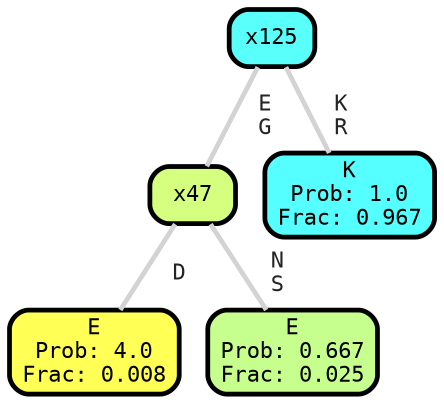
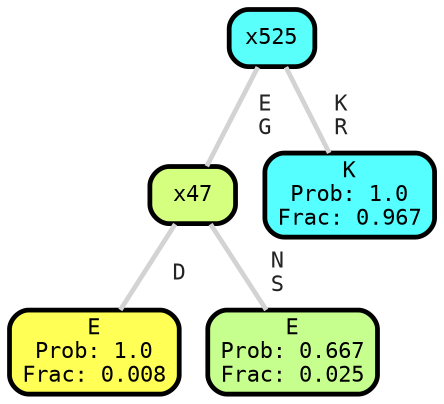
(272, 38) -> (272, 38)
(94, 352) -> (94, 352)
